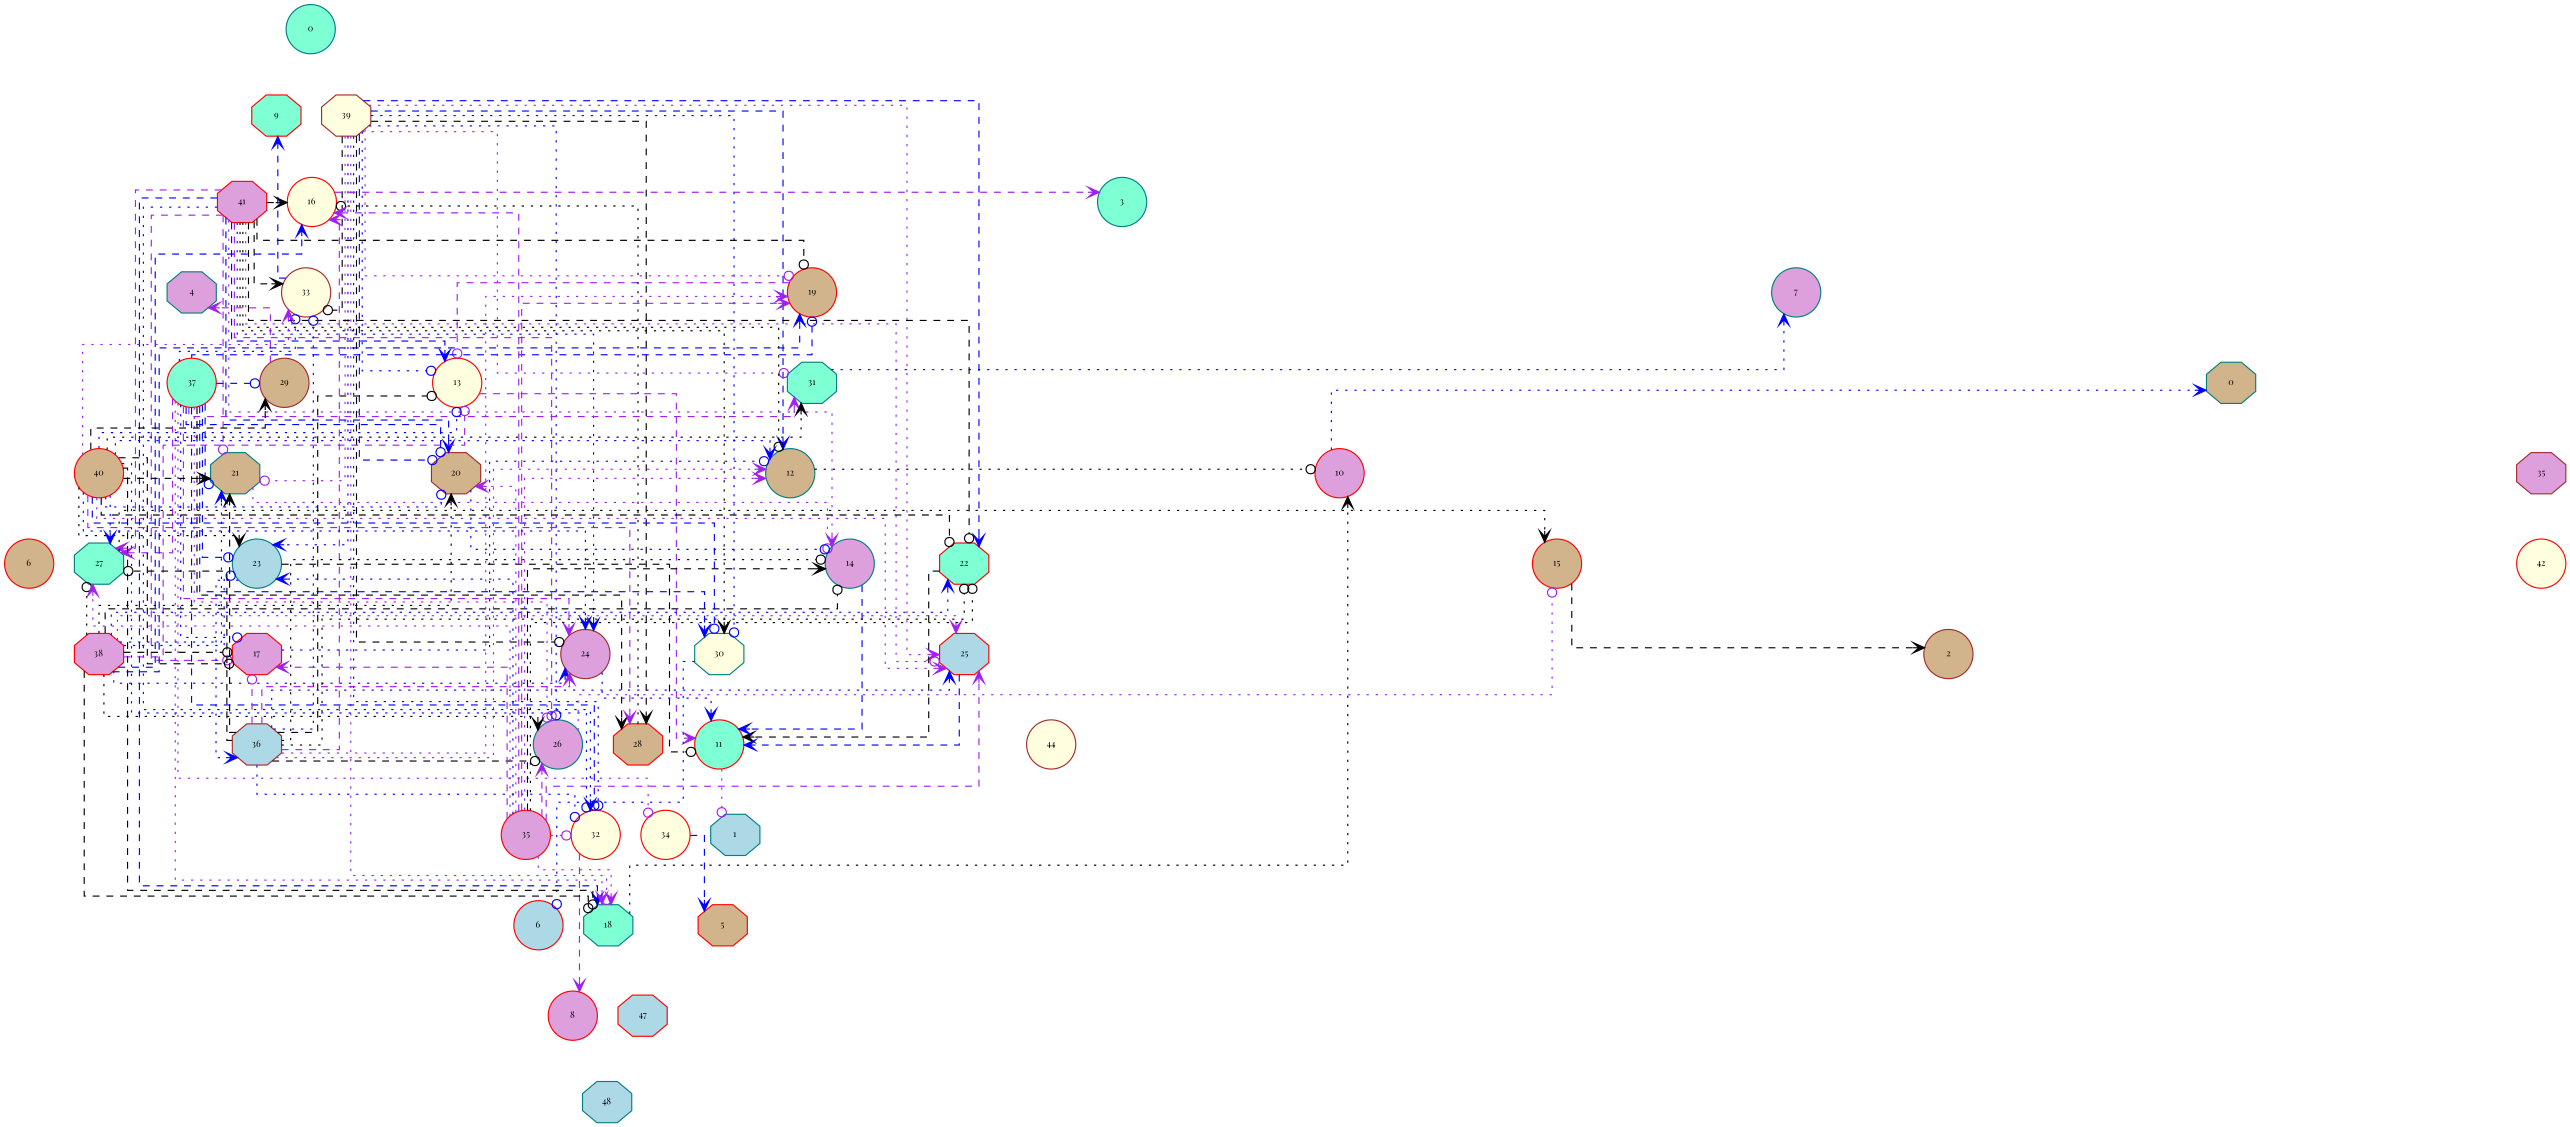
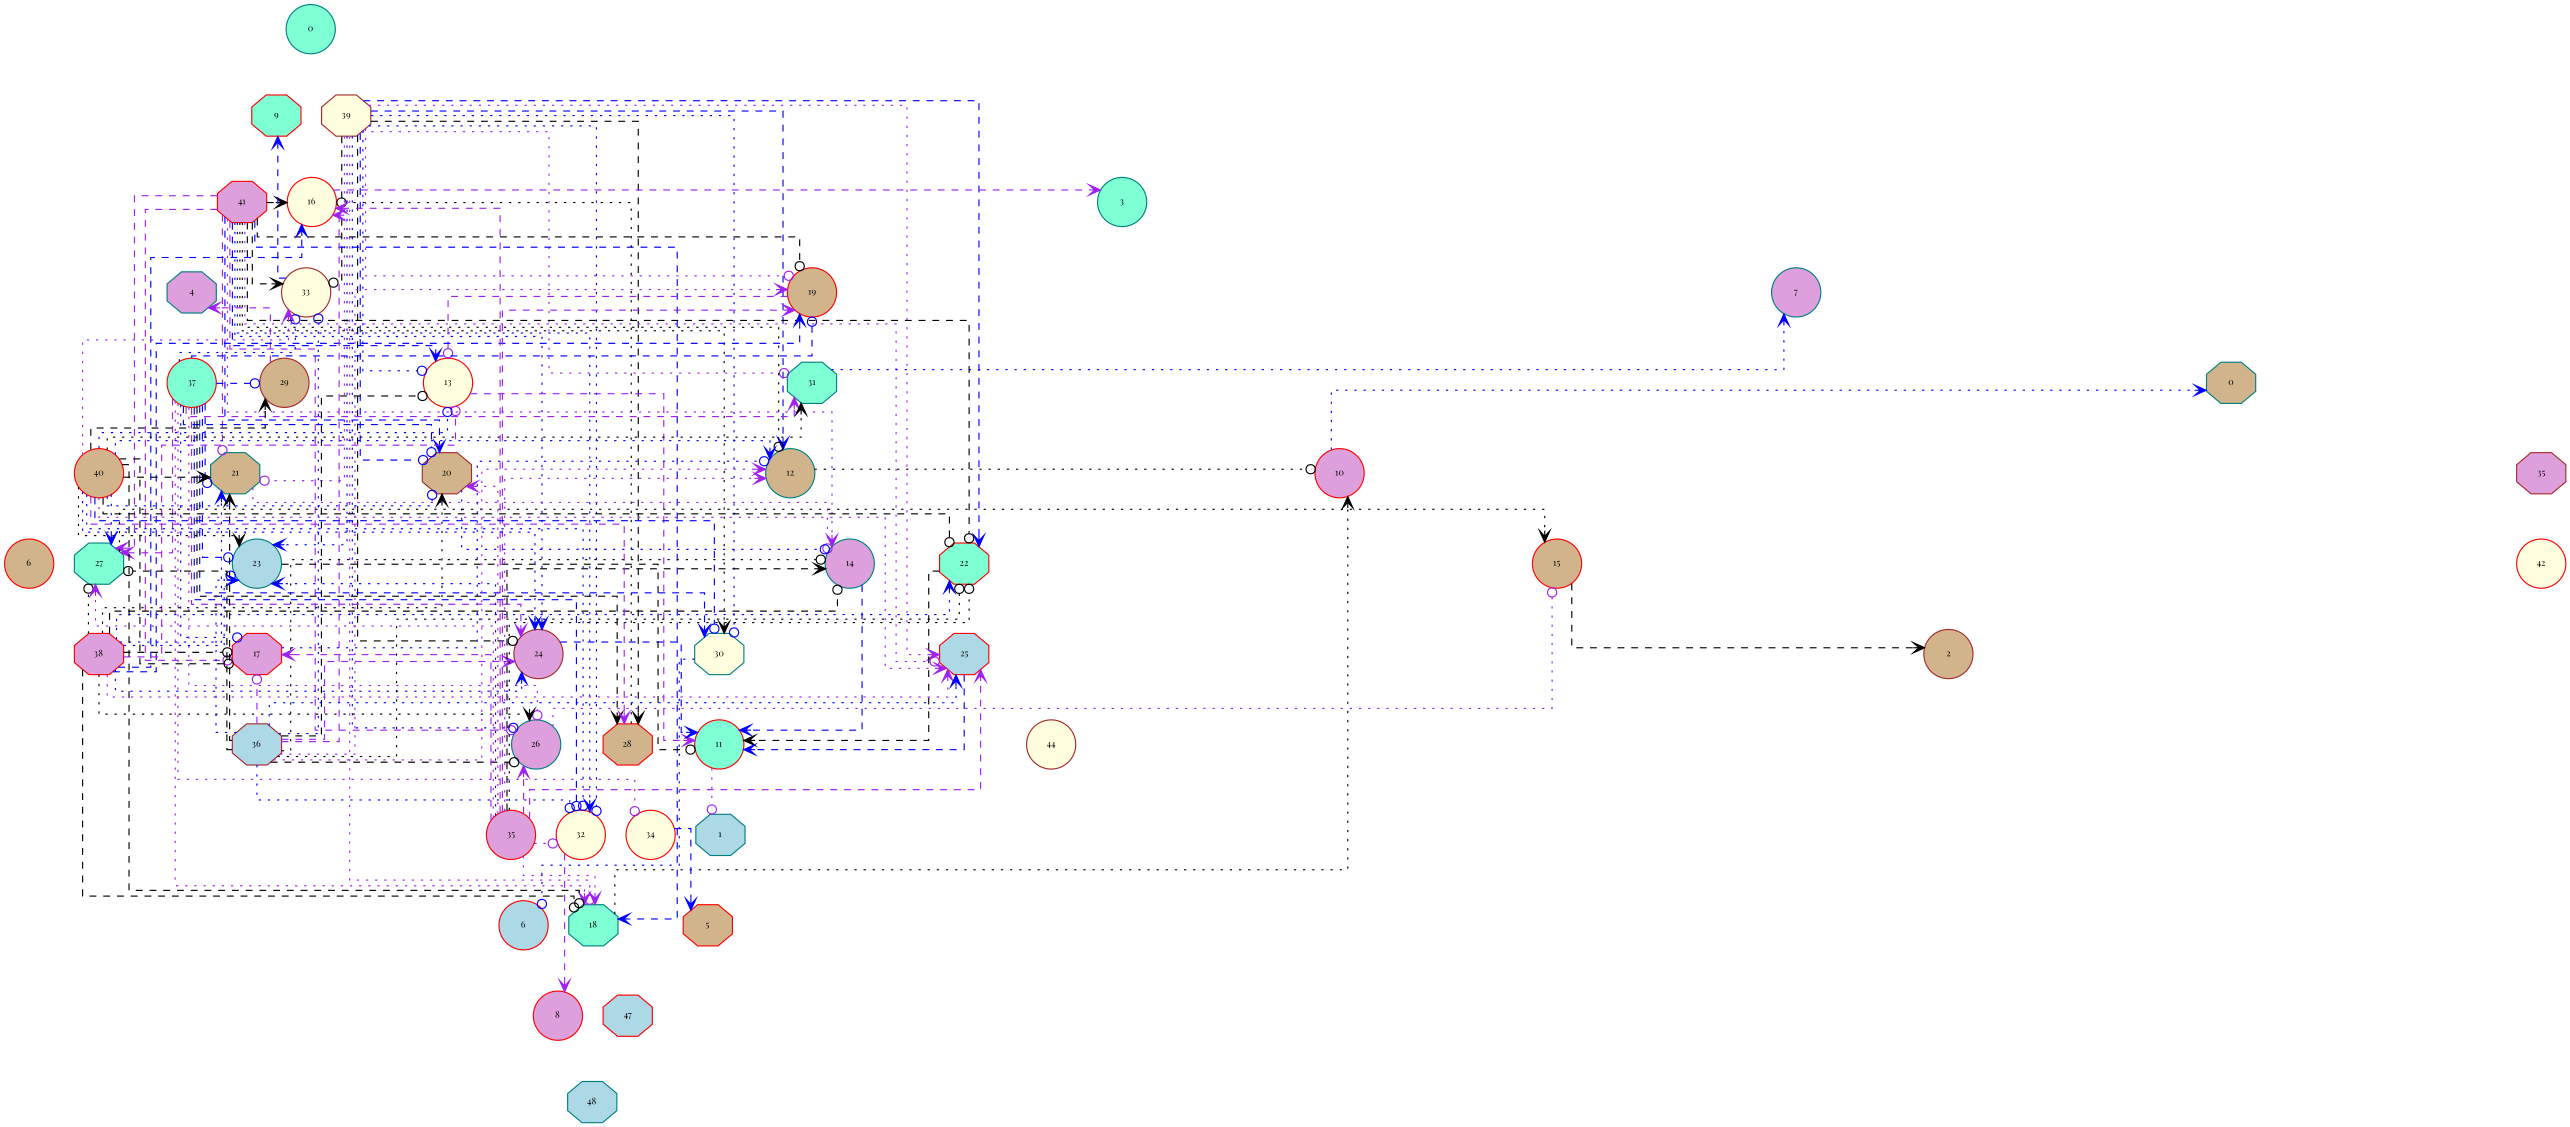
(216, 673) -> (216, 675)
(649, 698) -> (647, 642)
